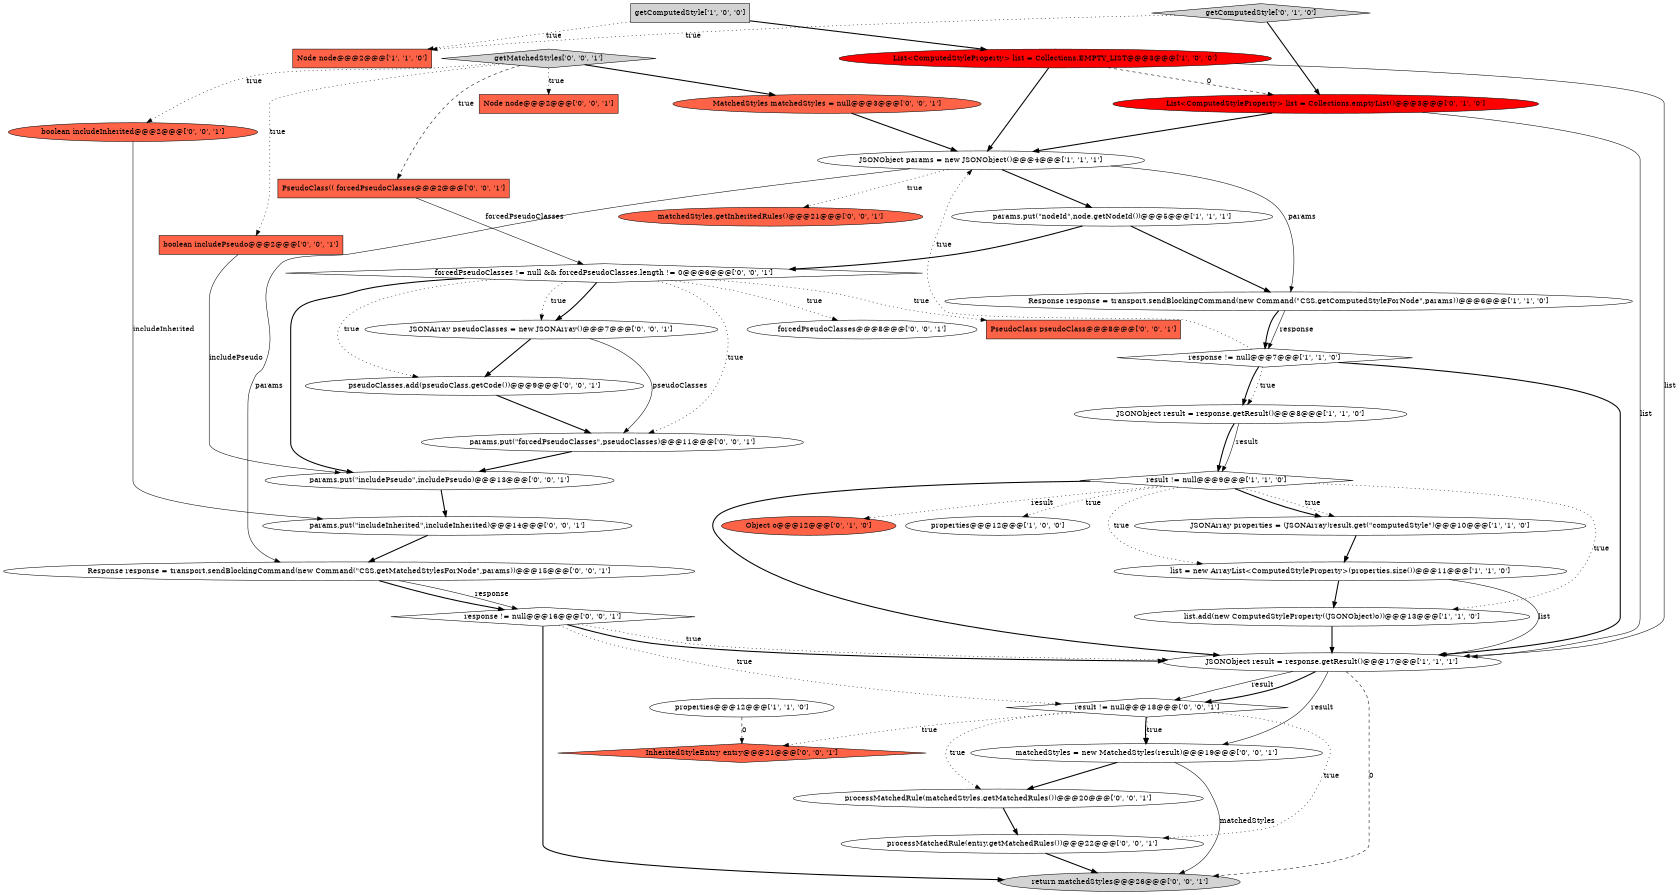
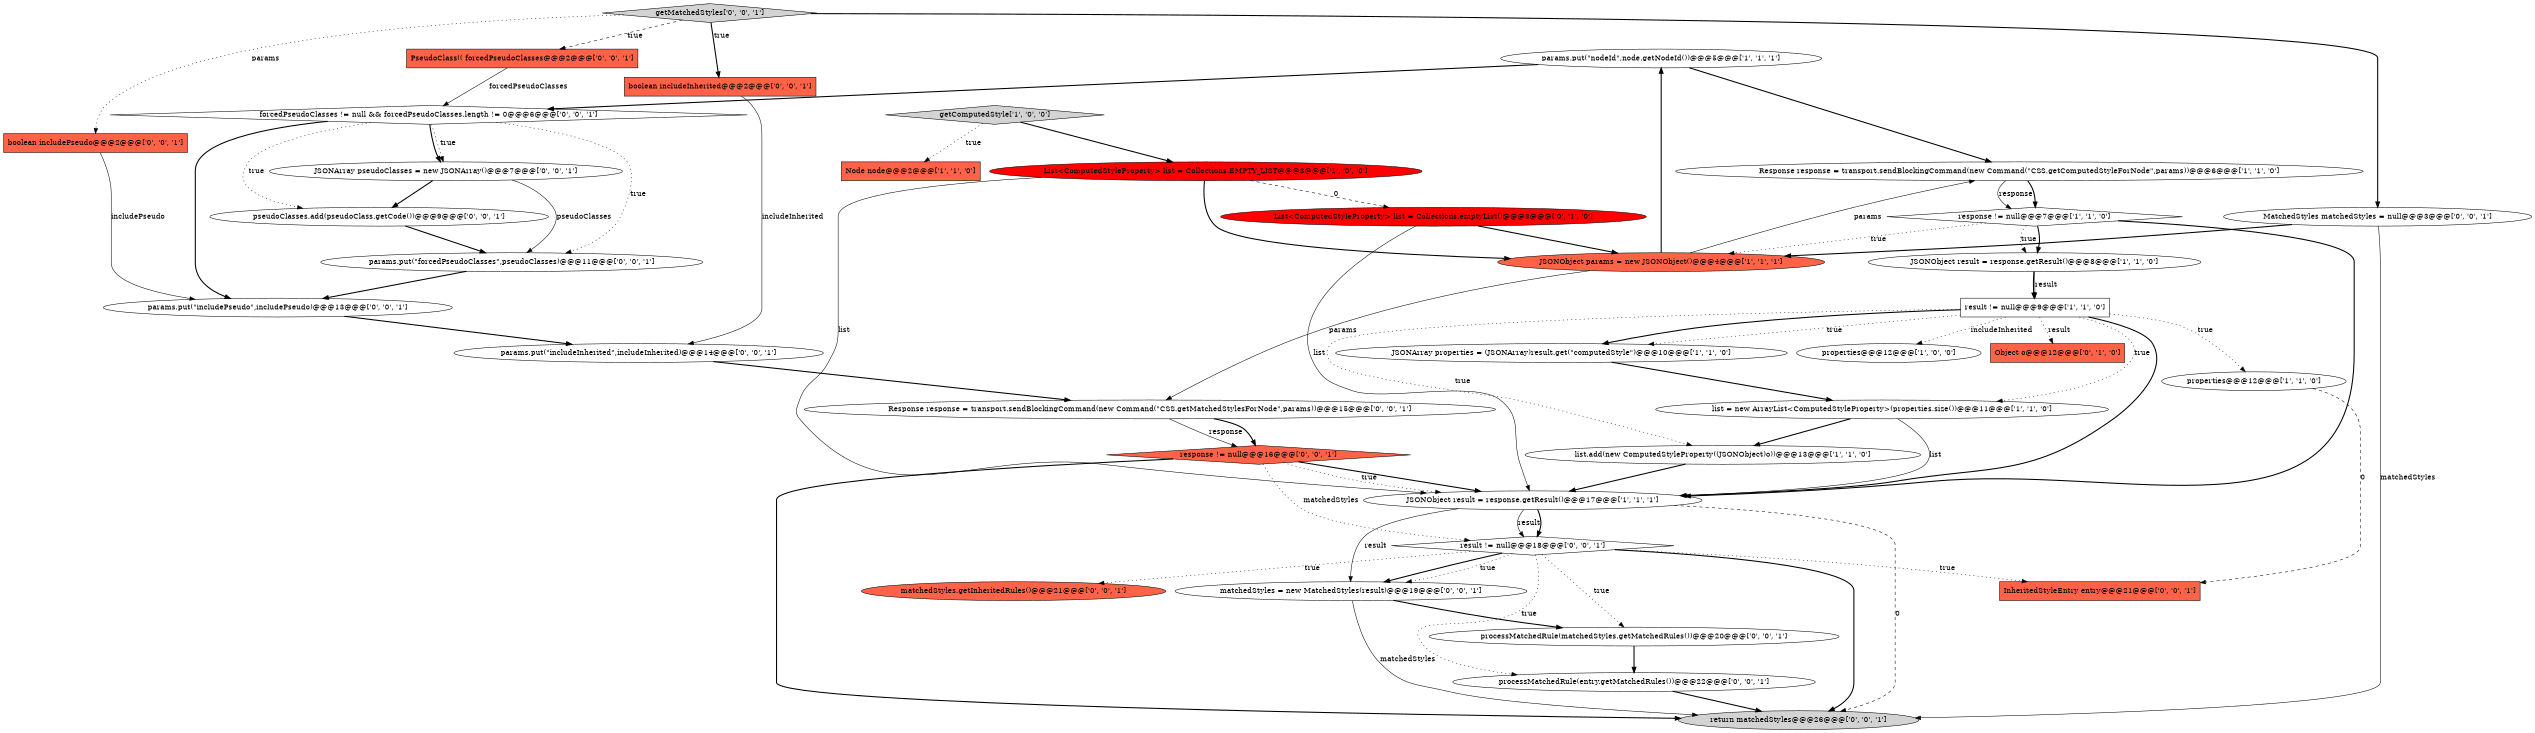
(690, 13) -> (995, 115)
(1261, 13) -> none
(319, 70) -> (715, 47)
(549, 104) -> none
(827, 104) -> (2378, 217)
(133, 132) -> (720, 87)
(278, 132) -> (266, 58)
(981, 160) -> (1661, 262)
(878, 188) -> (1289, 567)
none -> (2182, 326)
(862, 330) -> none
(1083, 330) -> none
(1217, 480) -> (2035, 308)
(1094, 503) -> (2002, 330)
(809, 526) -> (2058, 353)
none -> (1800, 568)
(543, 617) -> (1259, 455)
(745, 662) -> (1331, 500)
none -> (2377, 684)
(742, 753) -> (2100, 591)
